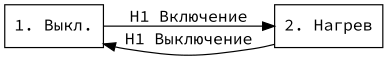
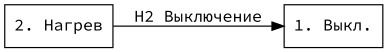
(183, 26) -> none
(189, 40) -> (199, 17)
